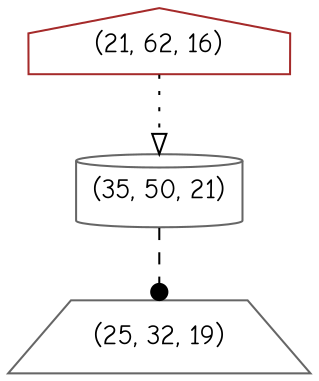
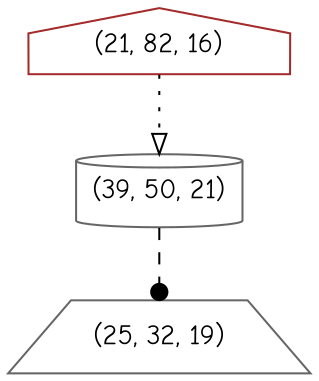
(159, 45) -> (159, 45)
(159, 191) -> (159, 191)
